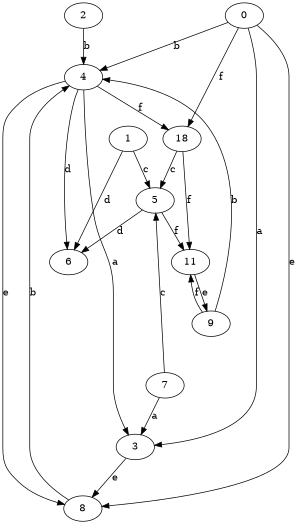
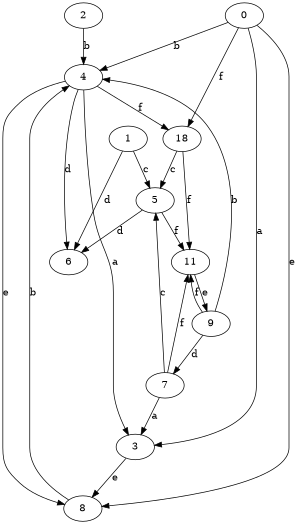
none -> (177, 327)
none -> (190, 352)
